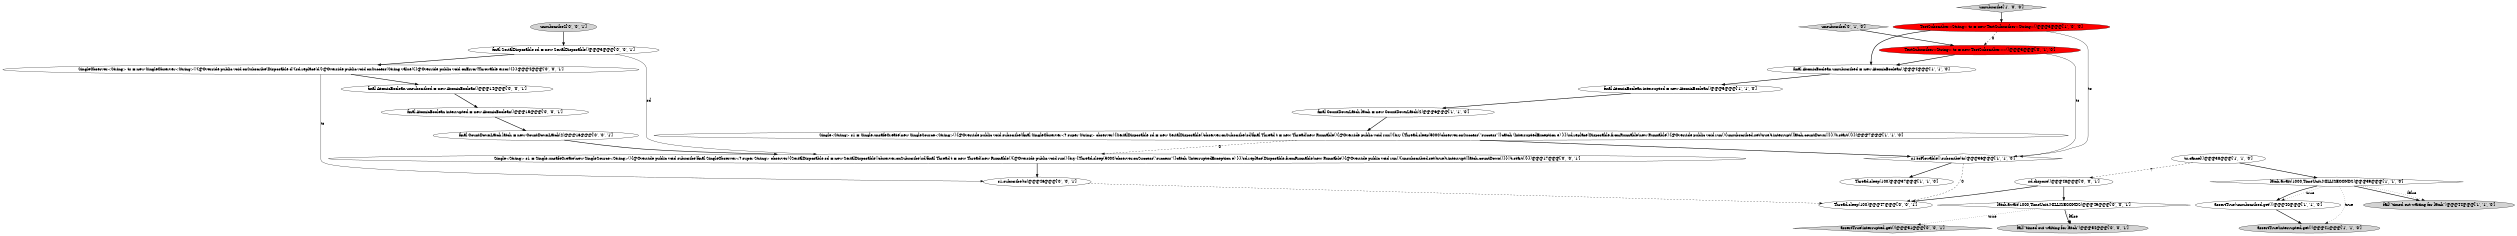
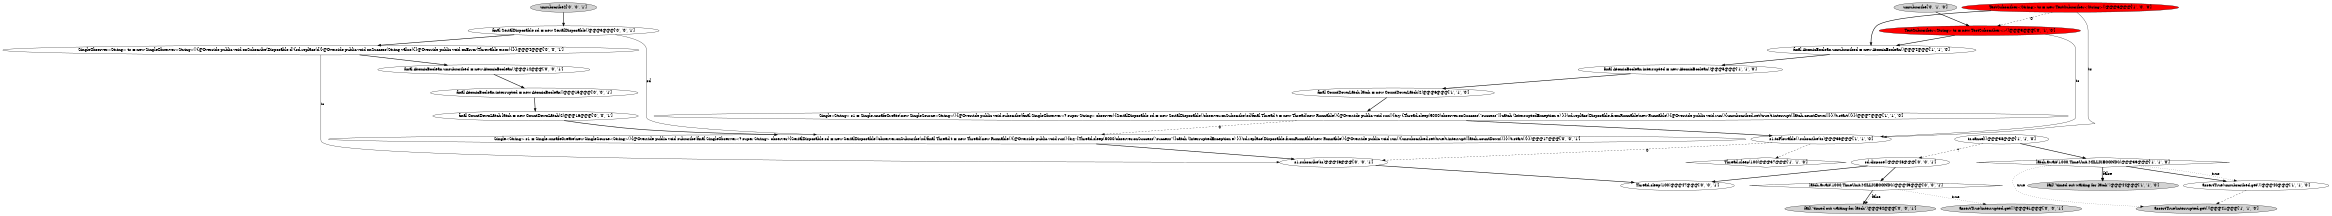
(2001, 7) -> none
(1844, 27) -> (1925, 7)
(1963, 159) -> (1821, 139)
(1932, 170) -> (1794, 151)
(1897, 182) -> (1766, 162)
(1946, 192) -> (1579, 152)
(1454, 193) -> (1504, 174)
(2288, 216) -> (2233, 197)
(1893, 228) -> (2011, 209)
